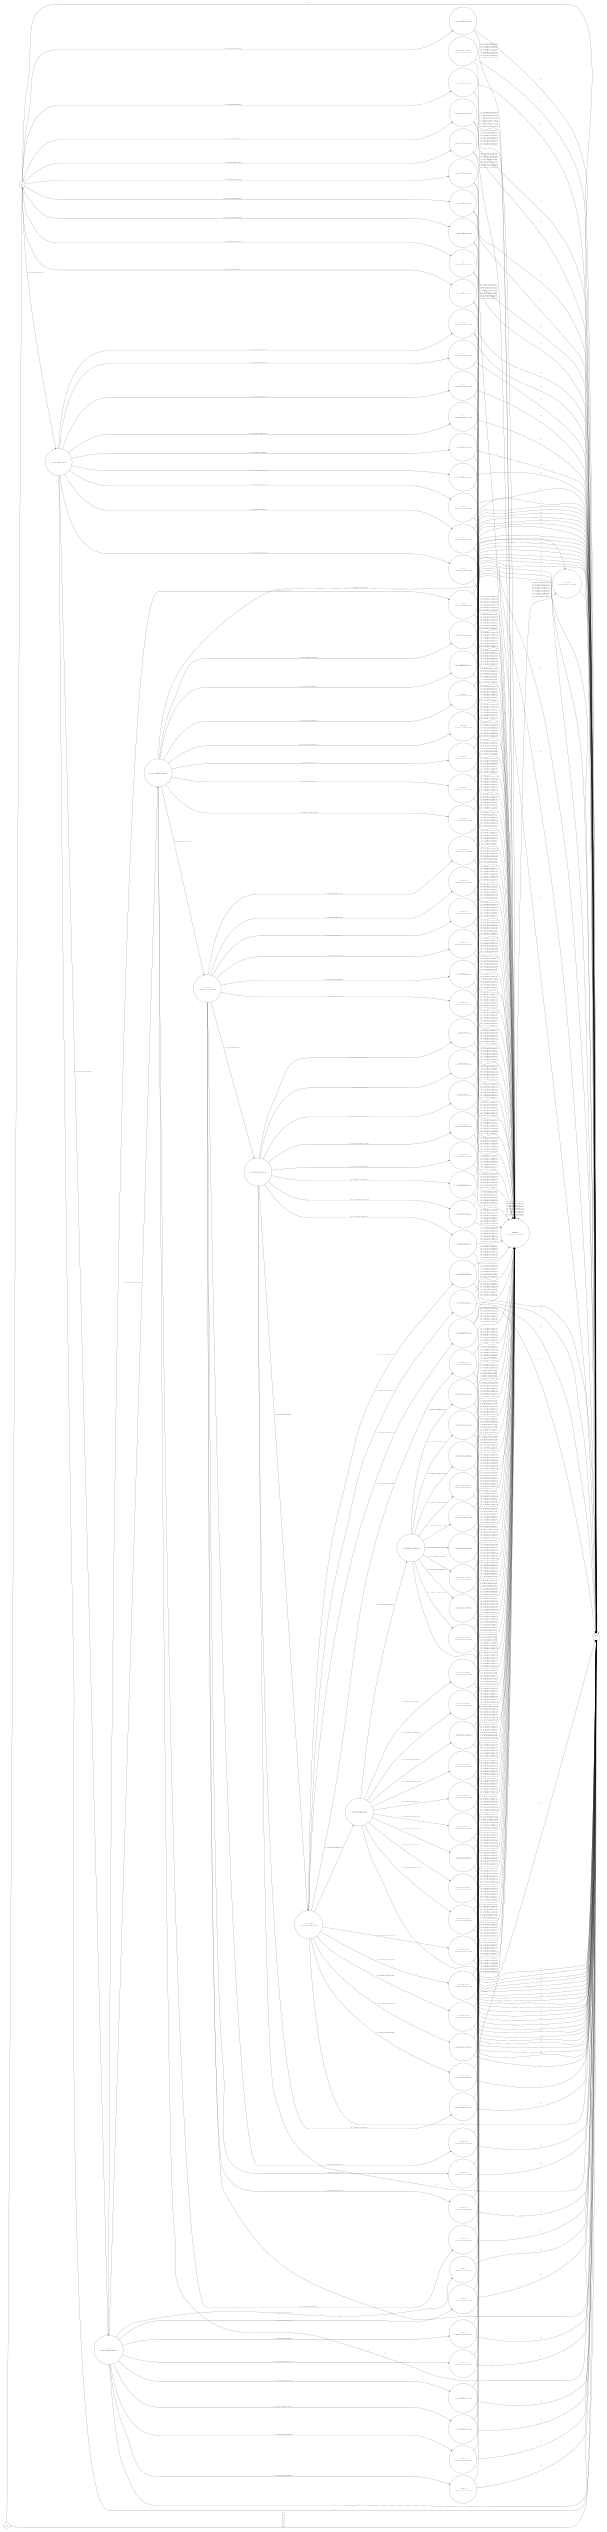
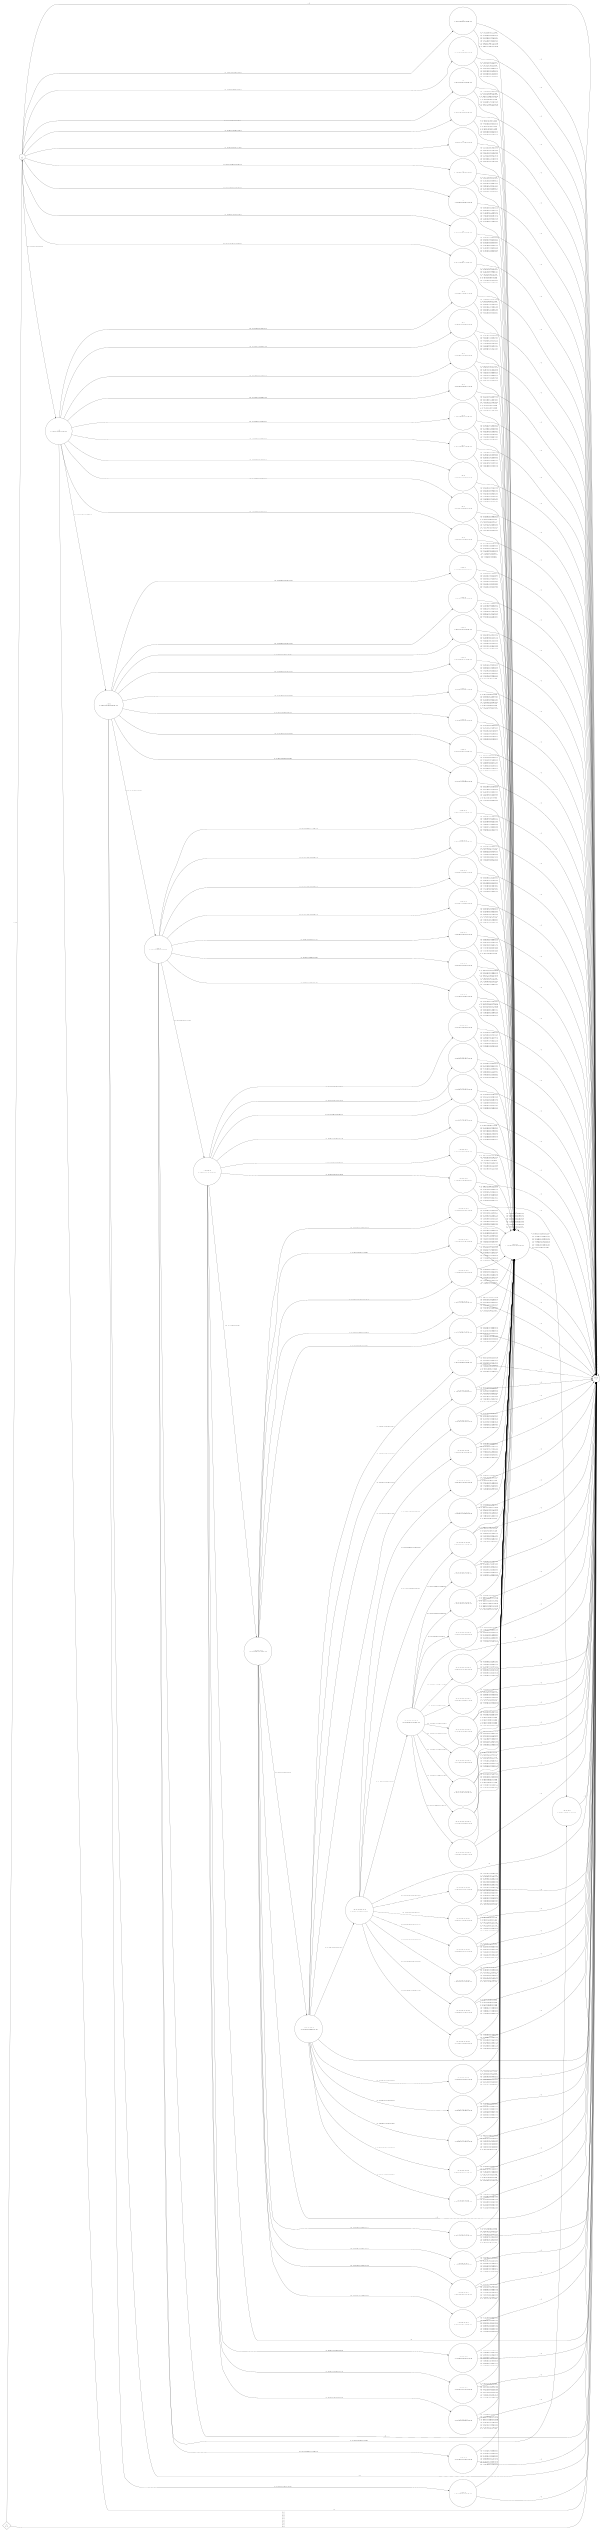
none -> (420, 1666)
